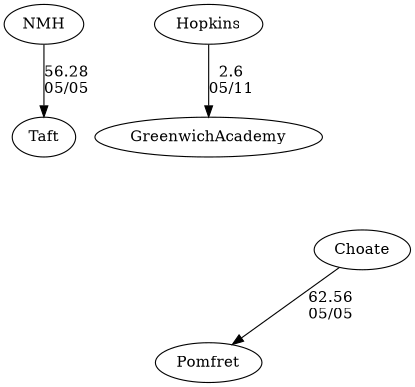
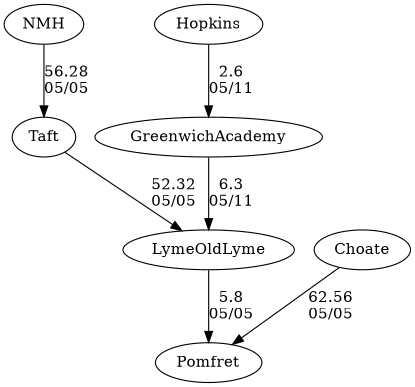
none -> (209, 250)
